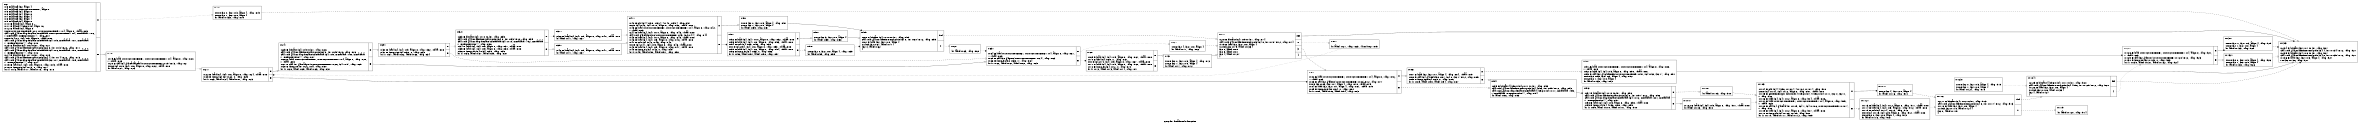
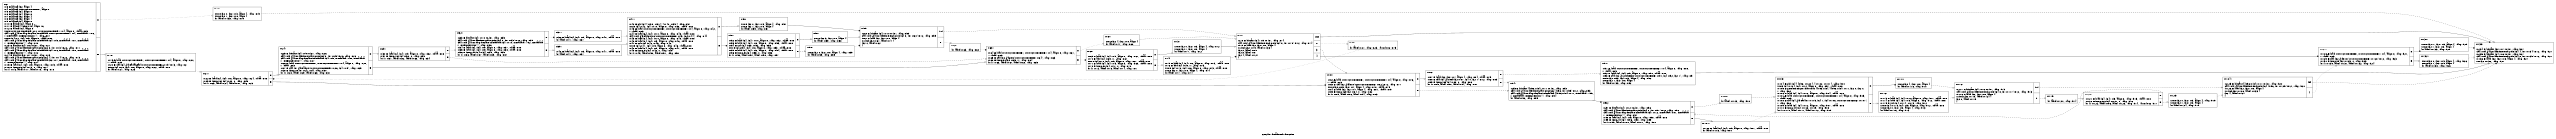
none -> (1197, 66)
none -> (2123, 99)
